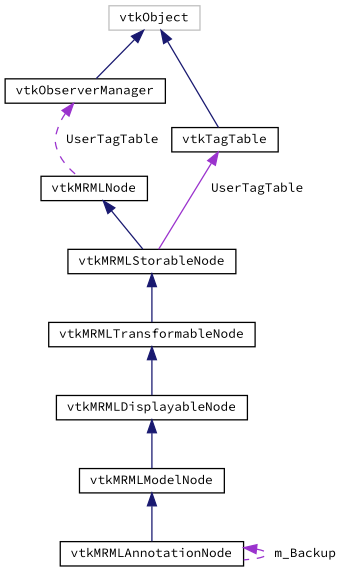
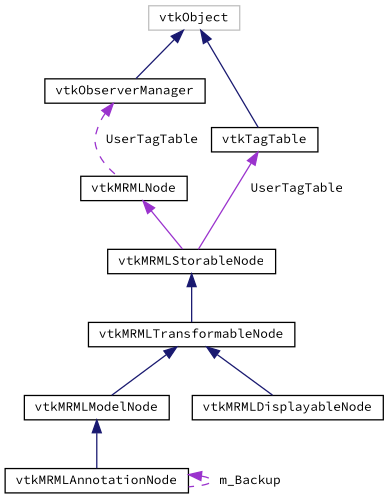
(127, 230) -> (167, 230)
(152, 451) -> (139, 375)
